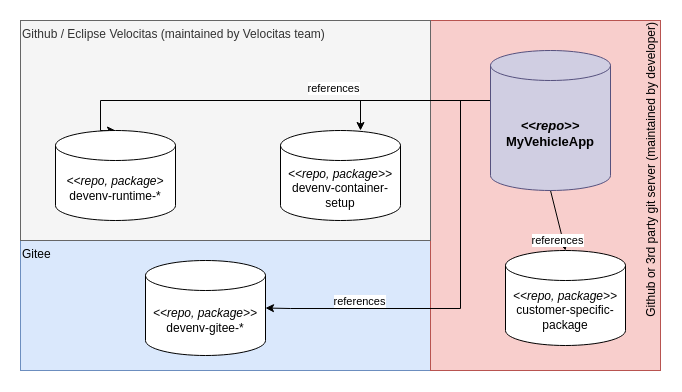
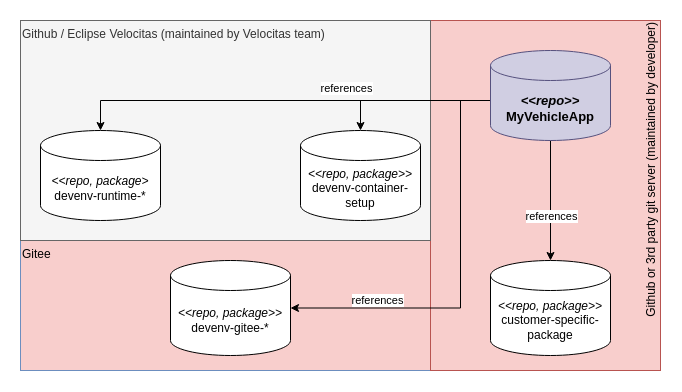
(551, 121) -> (551, 96)
(116, 176) -> (101, 176)
(341, 176) -> (361, 176)
(38, 255) -> (38, 255)
(566, 298) -> (551, 308)
(206, 308) -> (231, 308)
